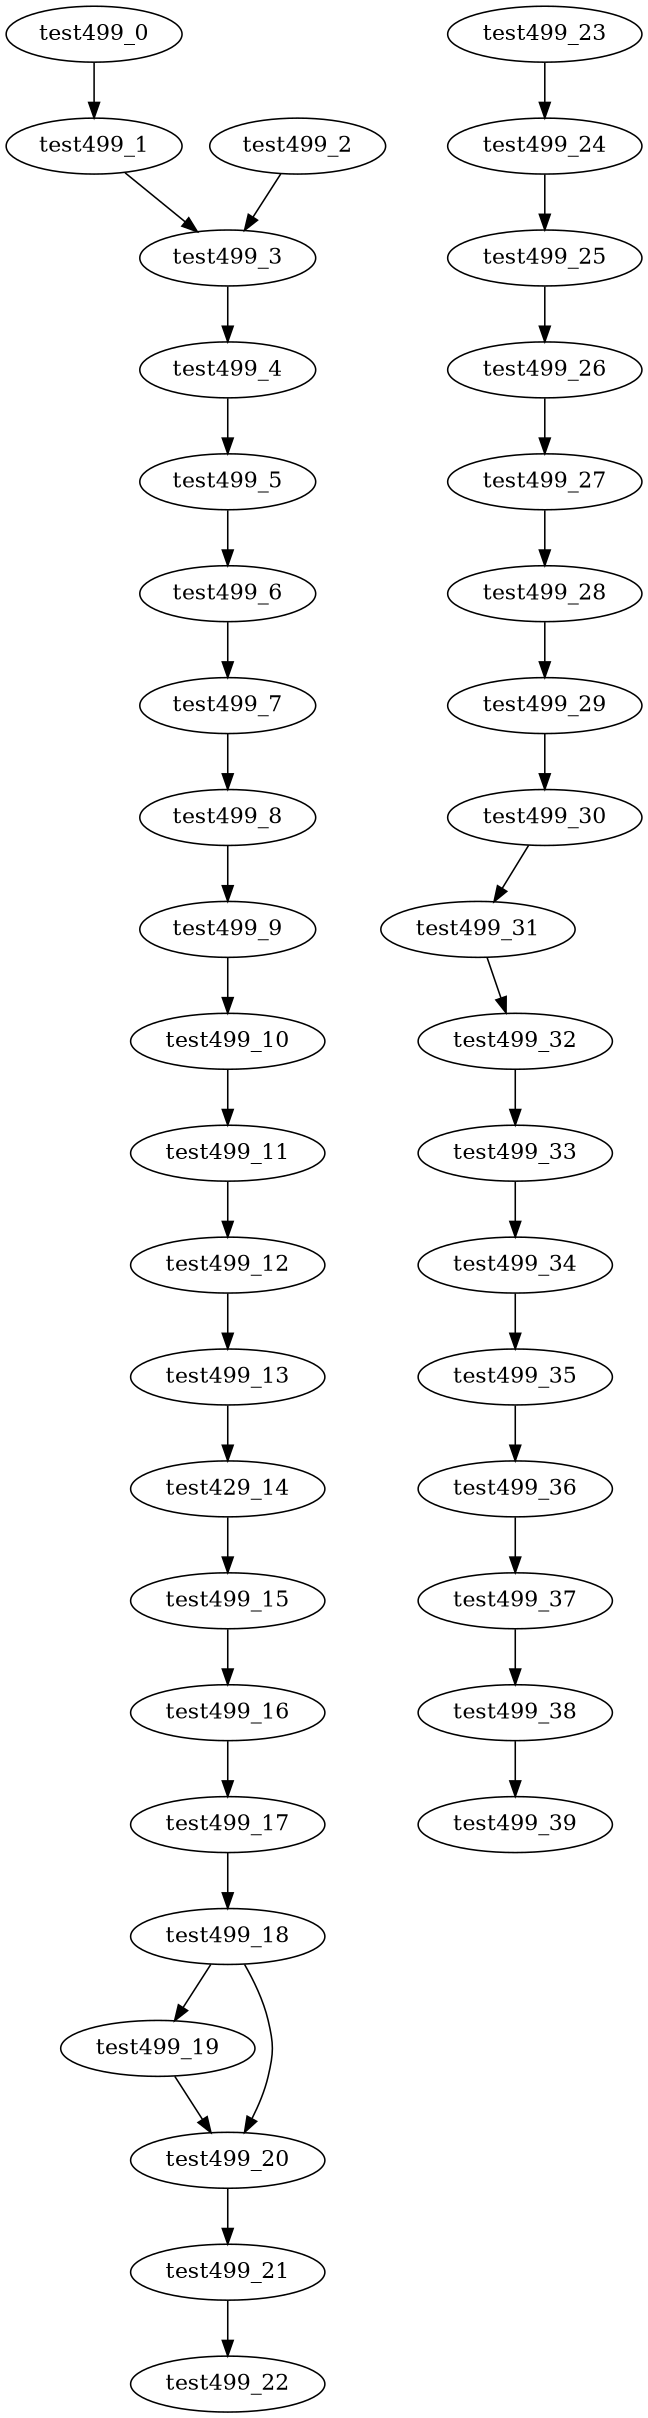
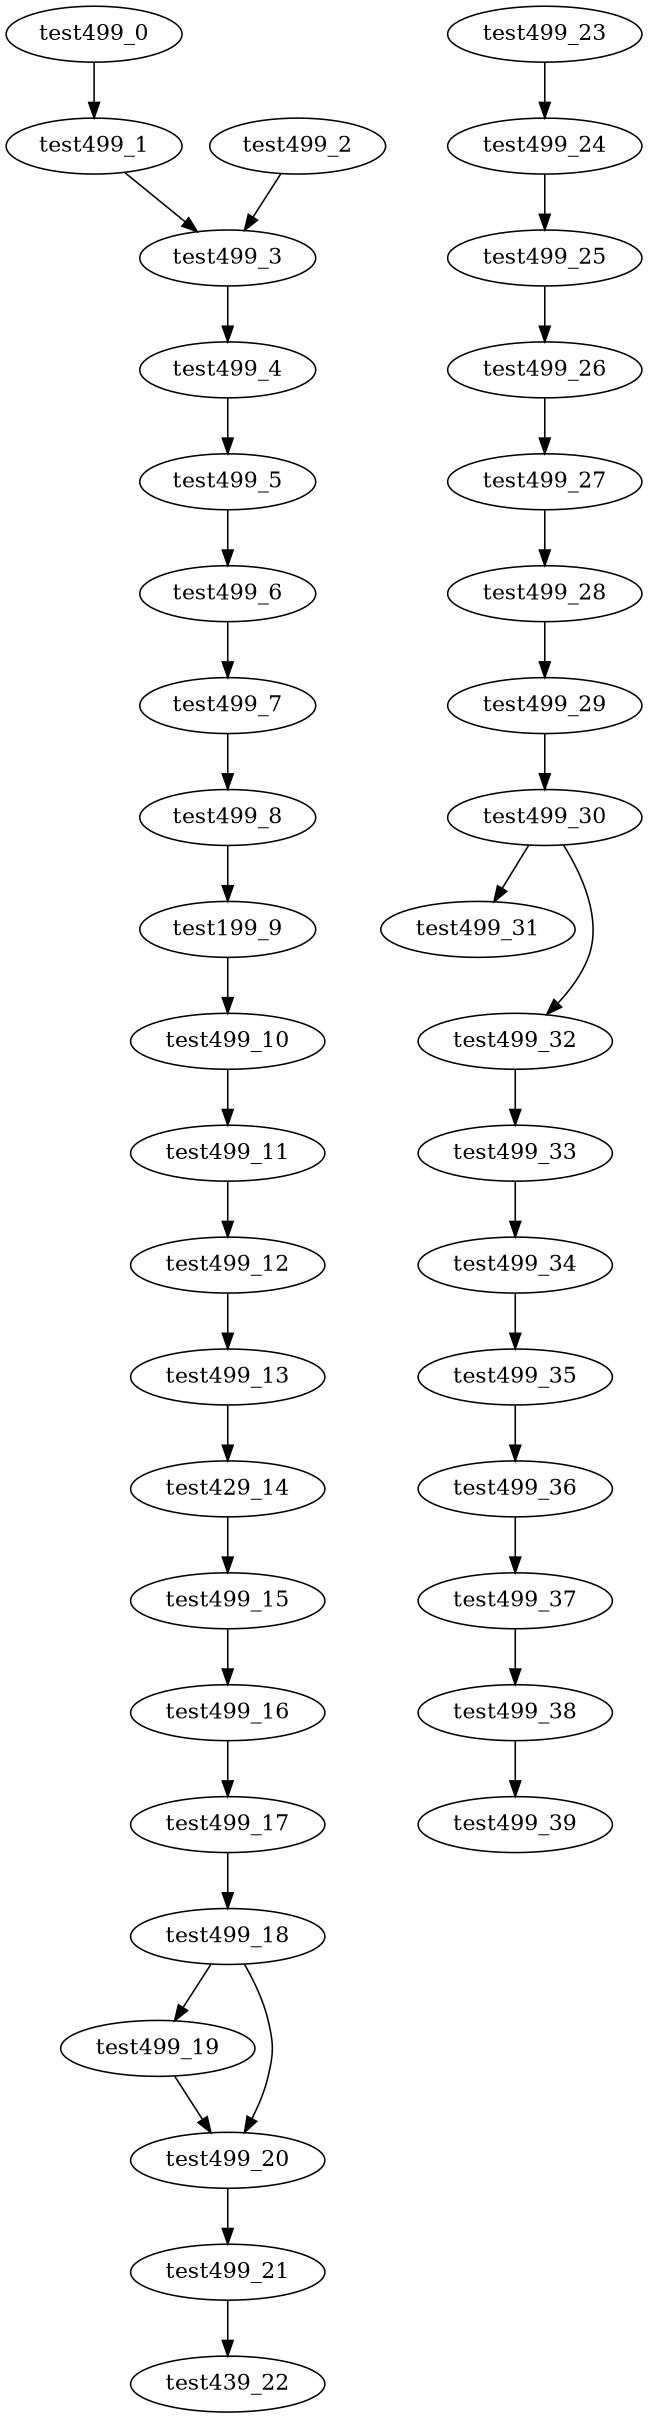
(228, 929) -> (228, 929)
(494, 978) -> (593, 926)
(228, 2384) -> (228, 2384)
